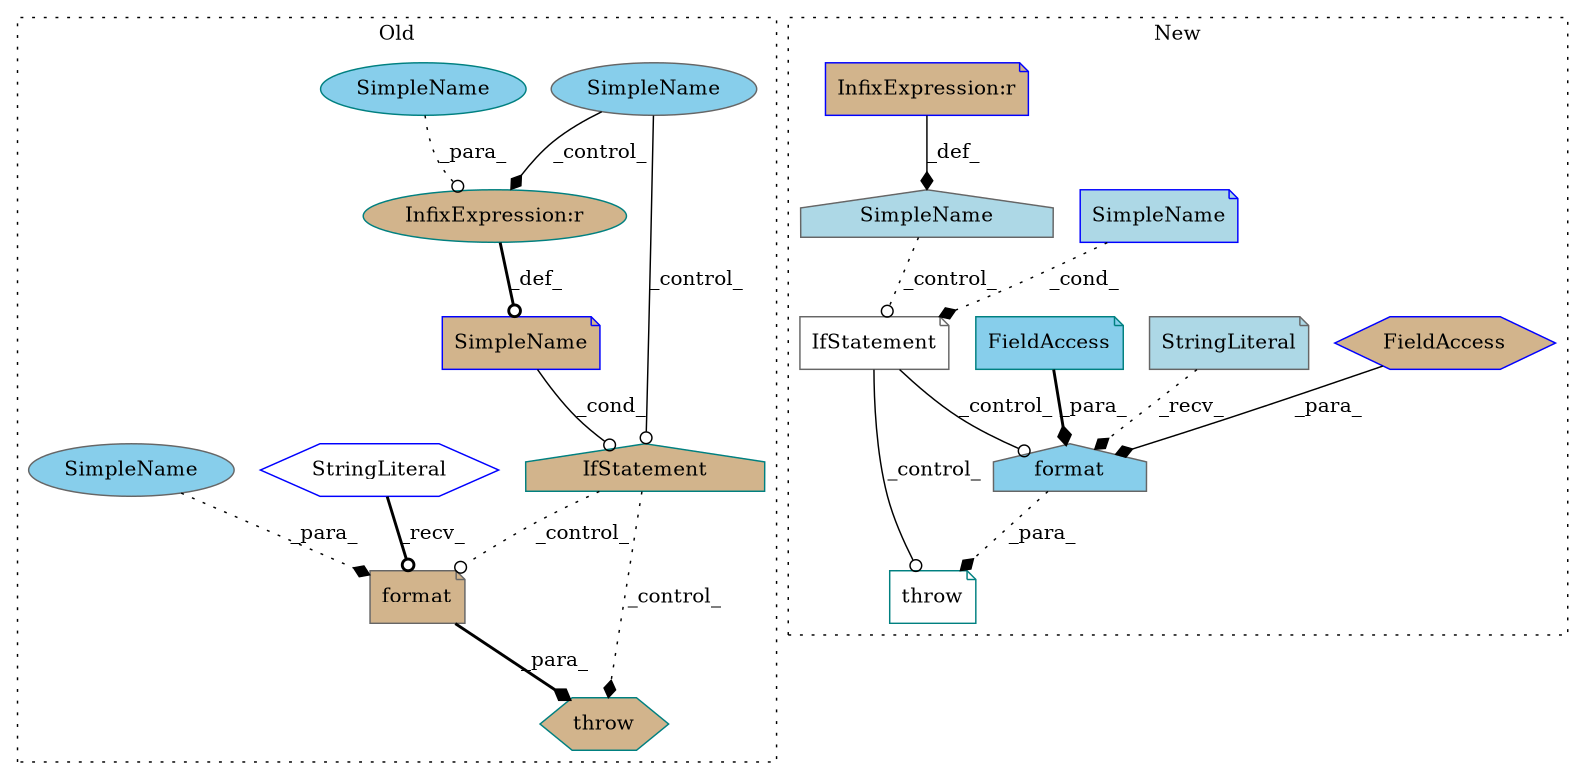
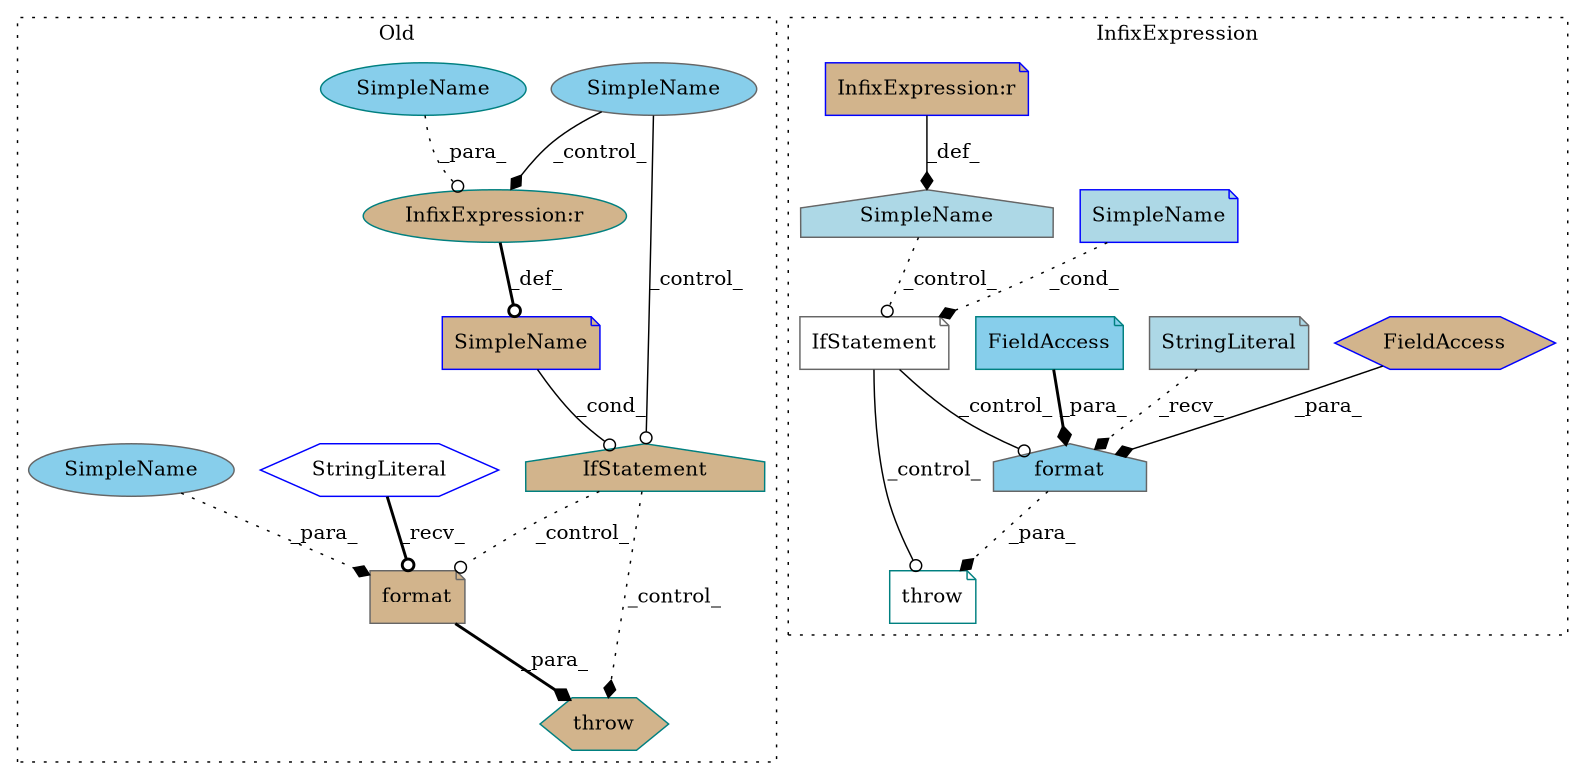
(1178, 34) -> (1178, 34)
